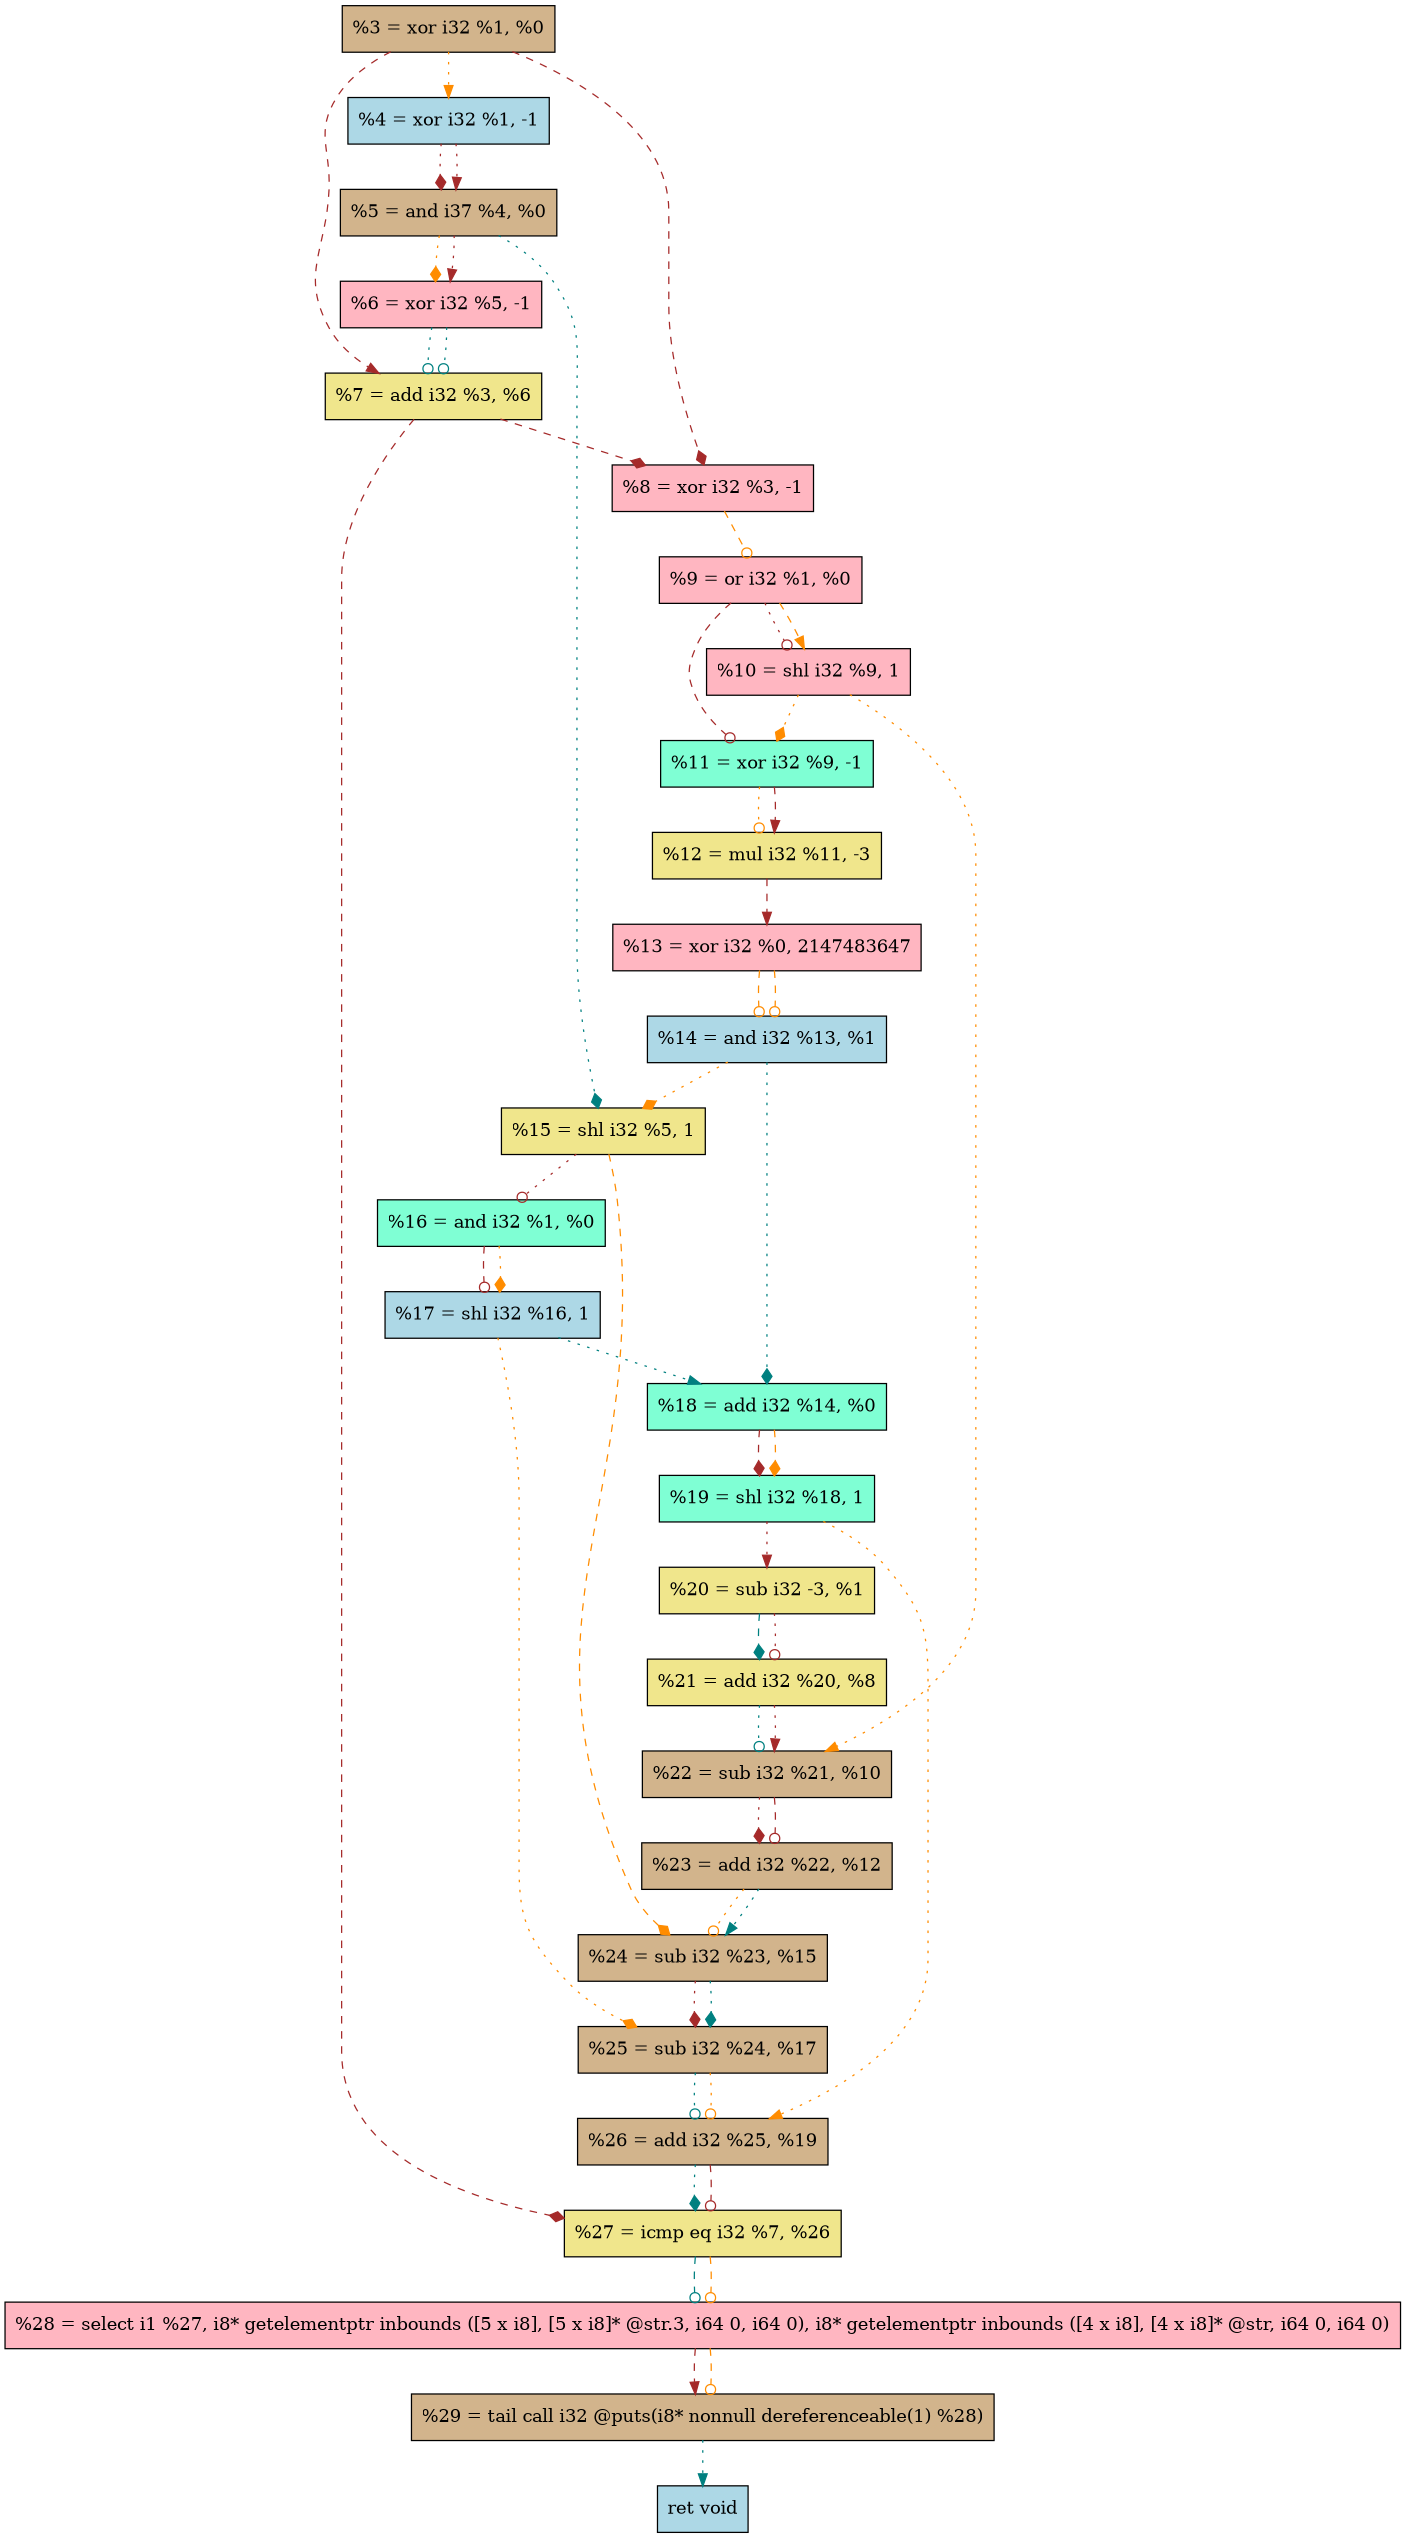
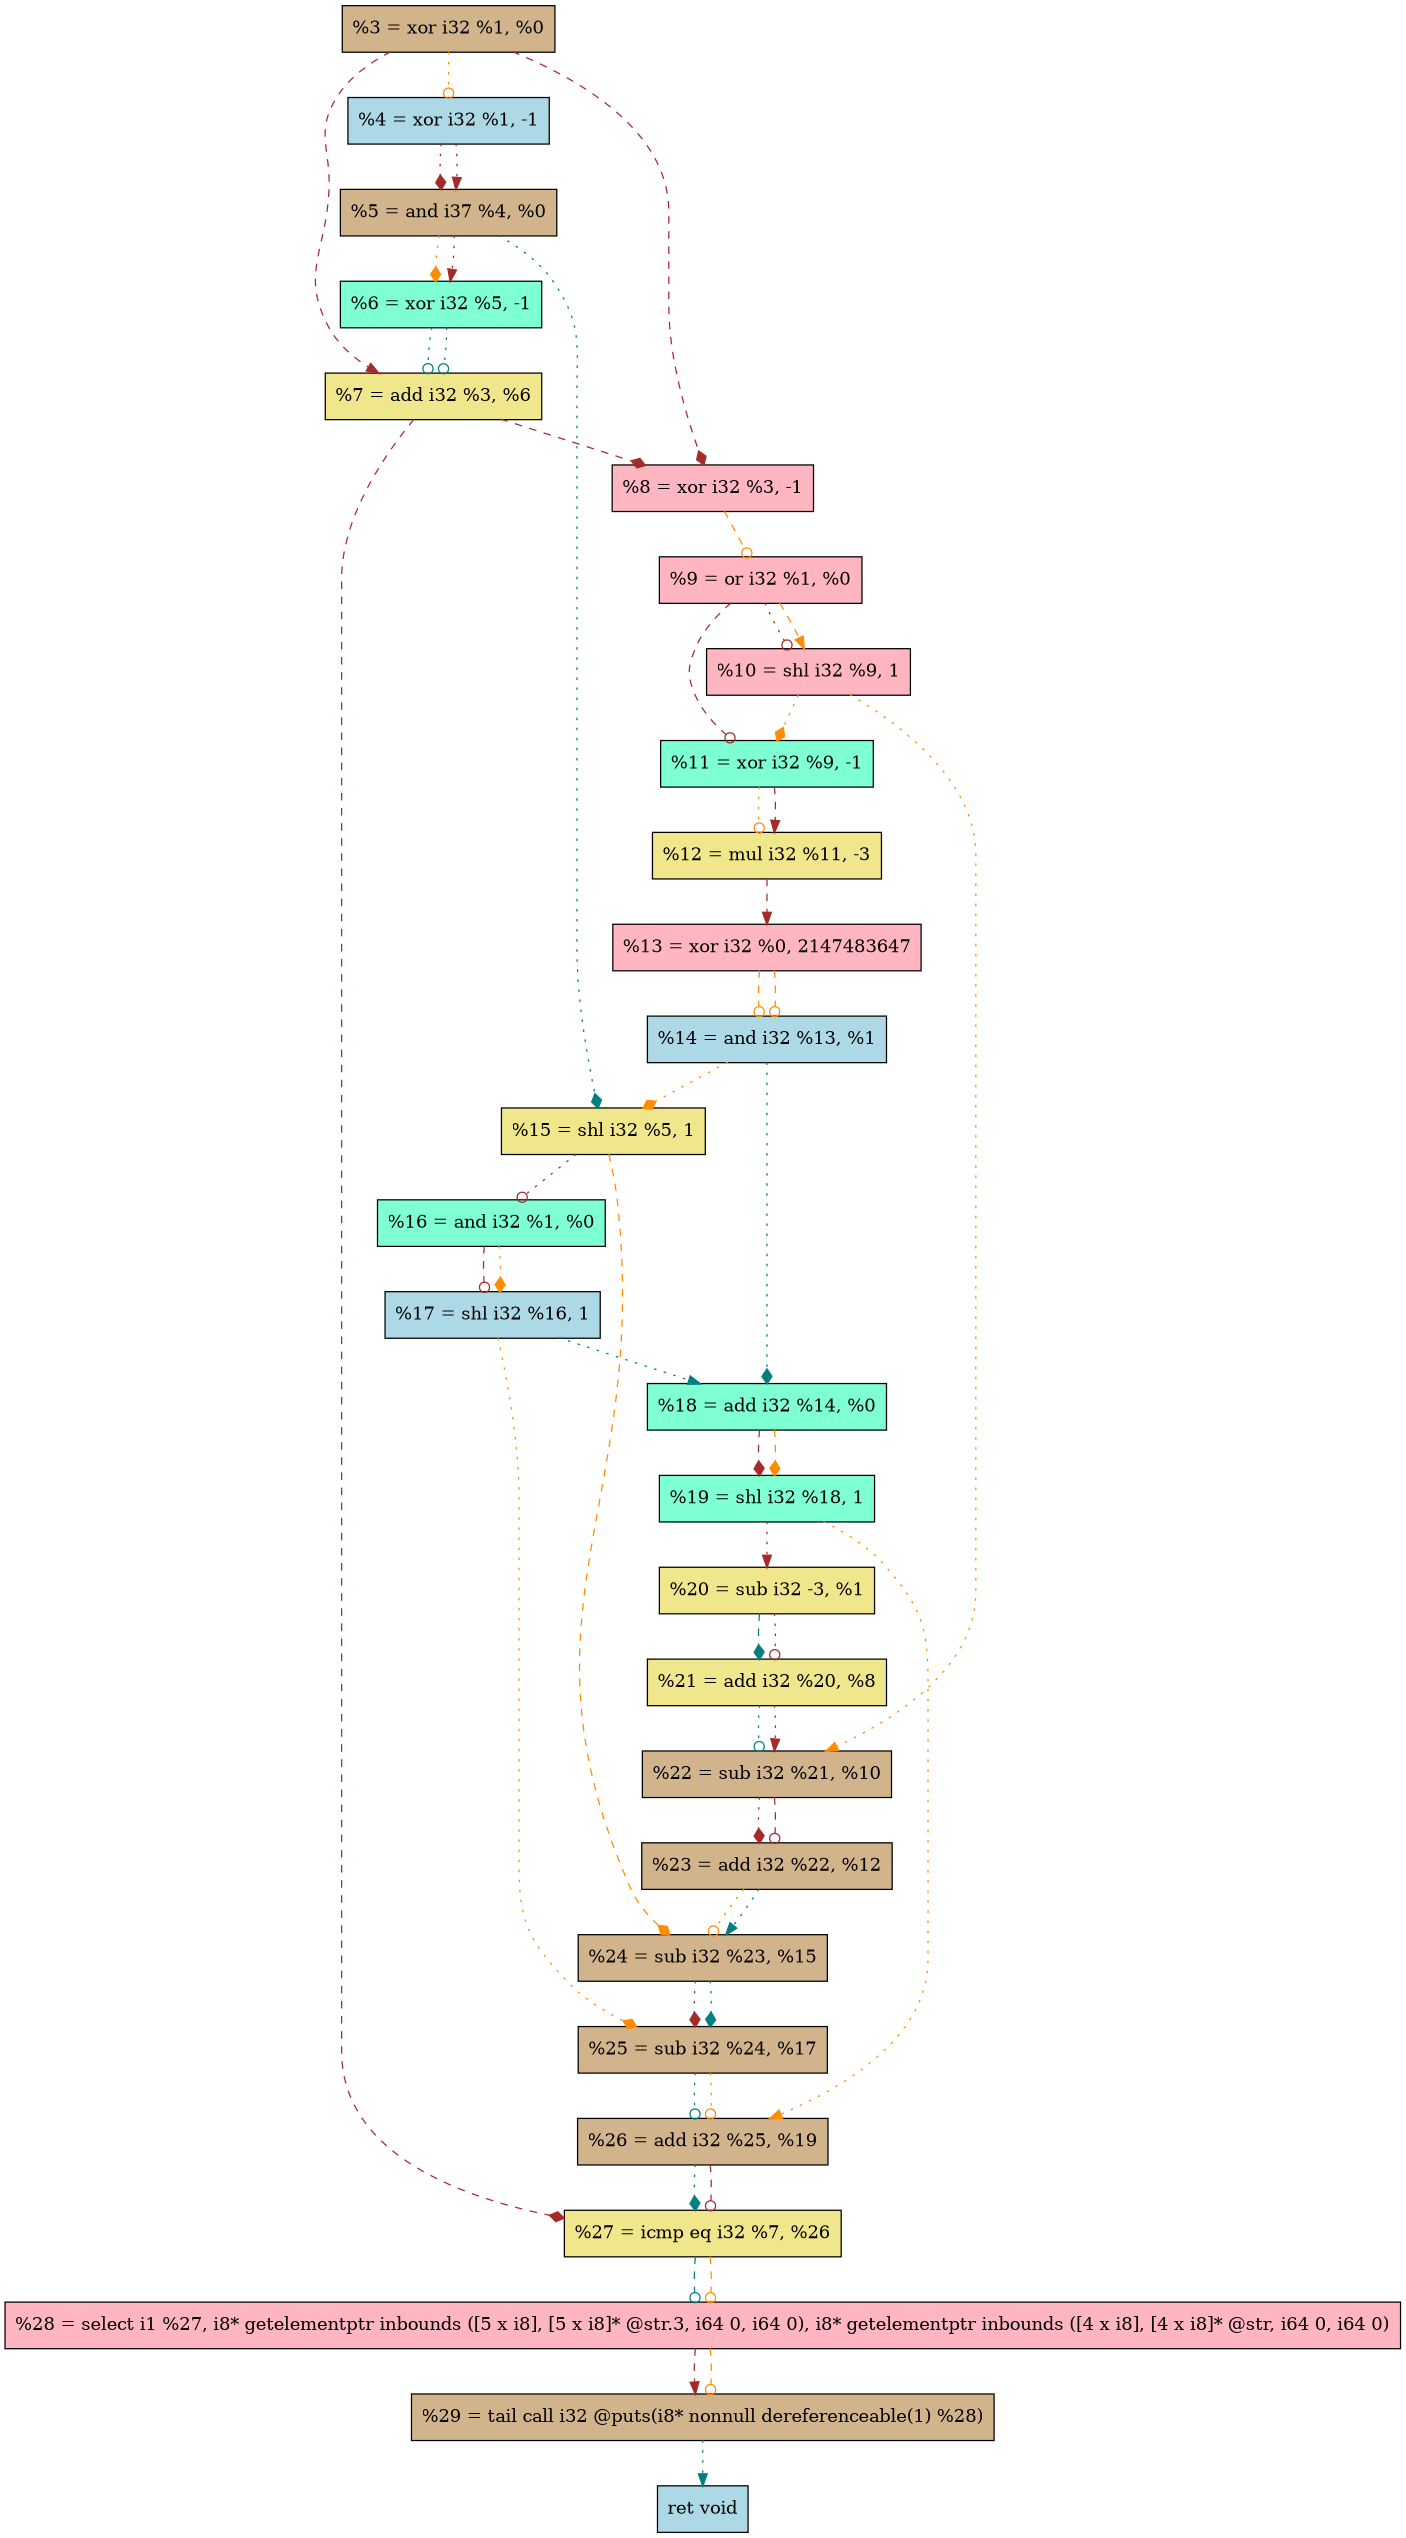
(449, 69) -> (449, 69)
(441, 305) -> (441, 305)
